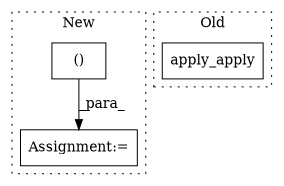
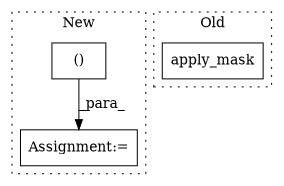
(213, 61) -> (213, 61)
